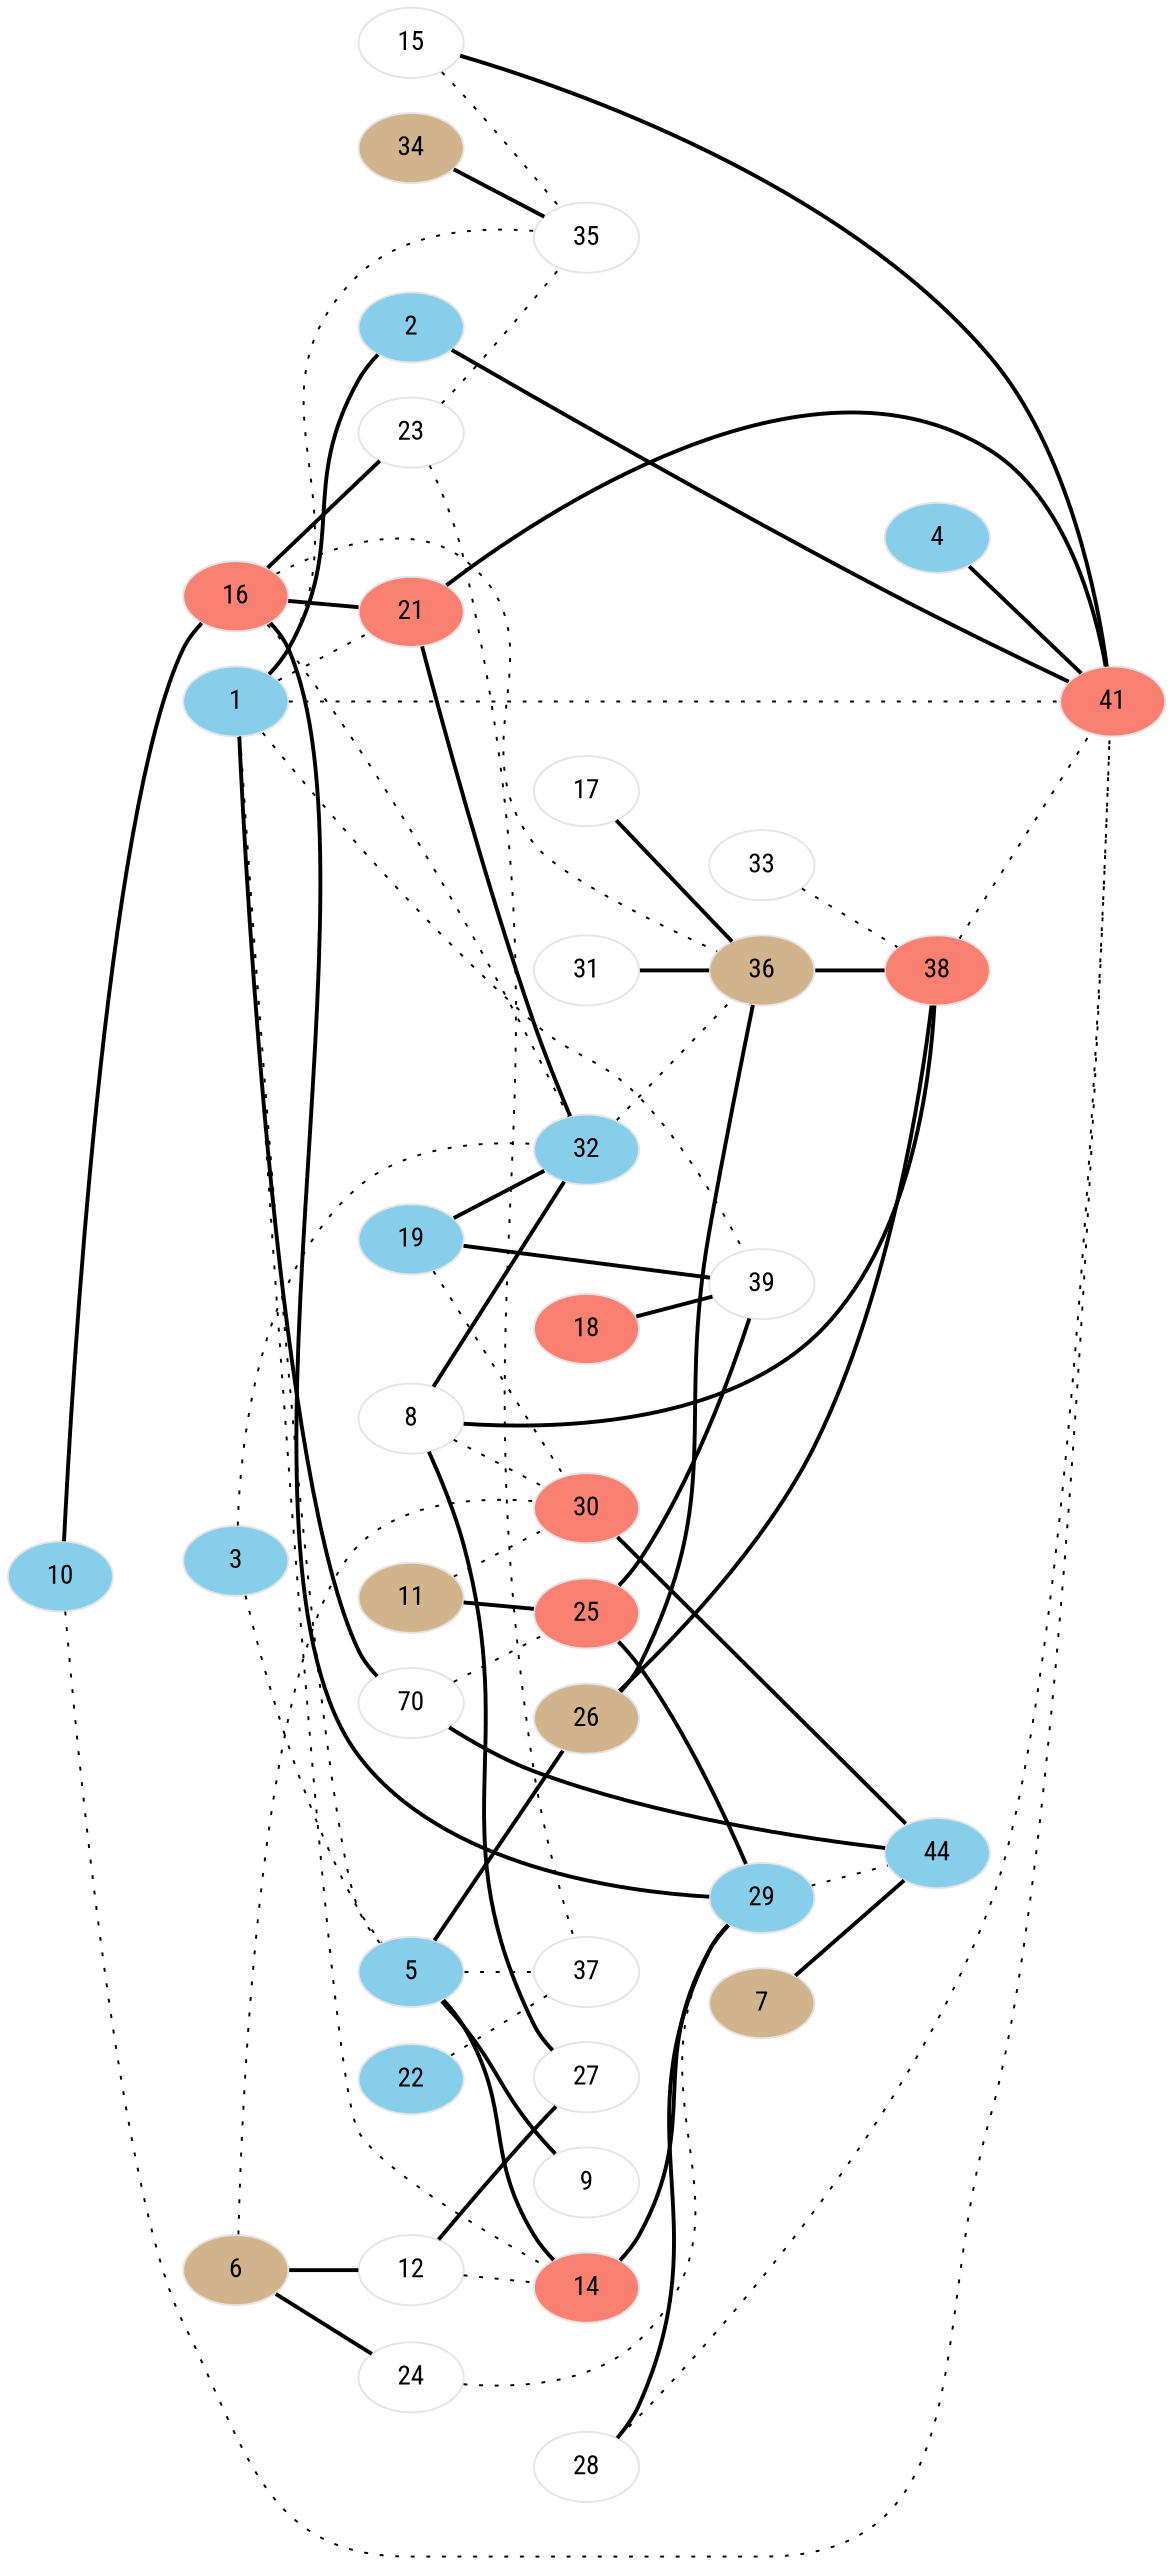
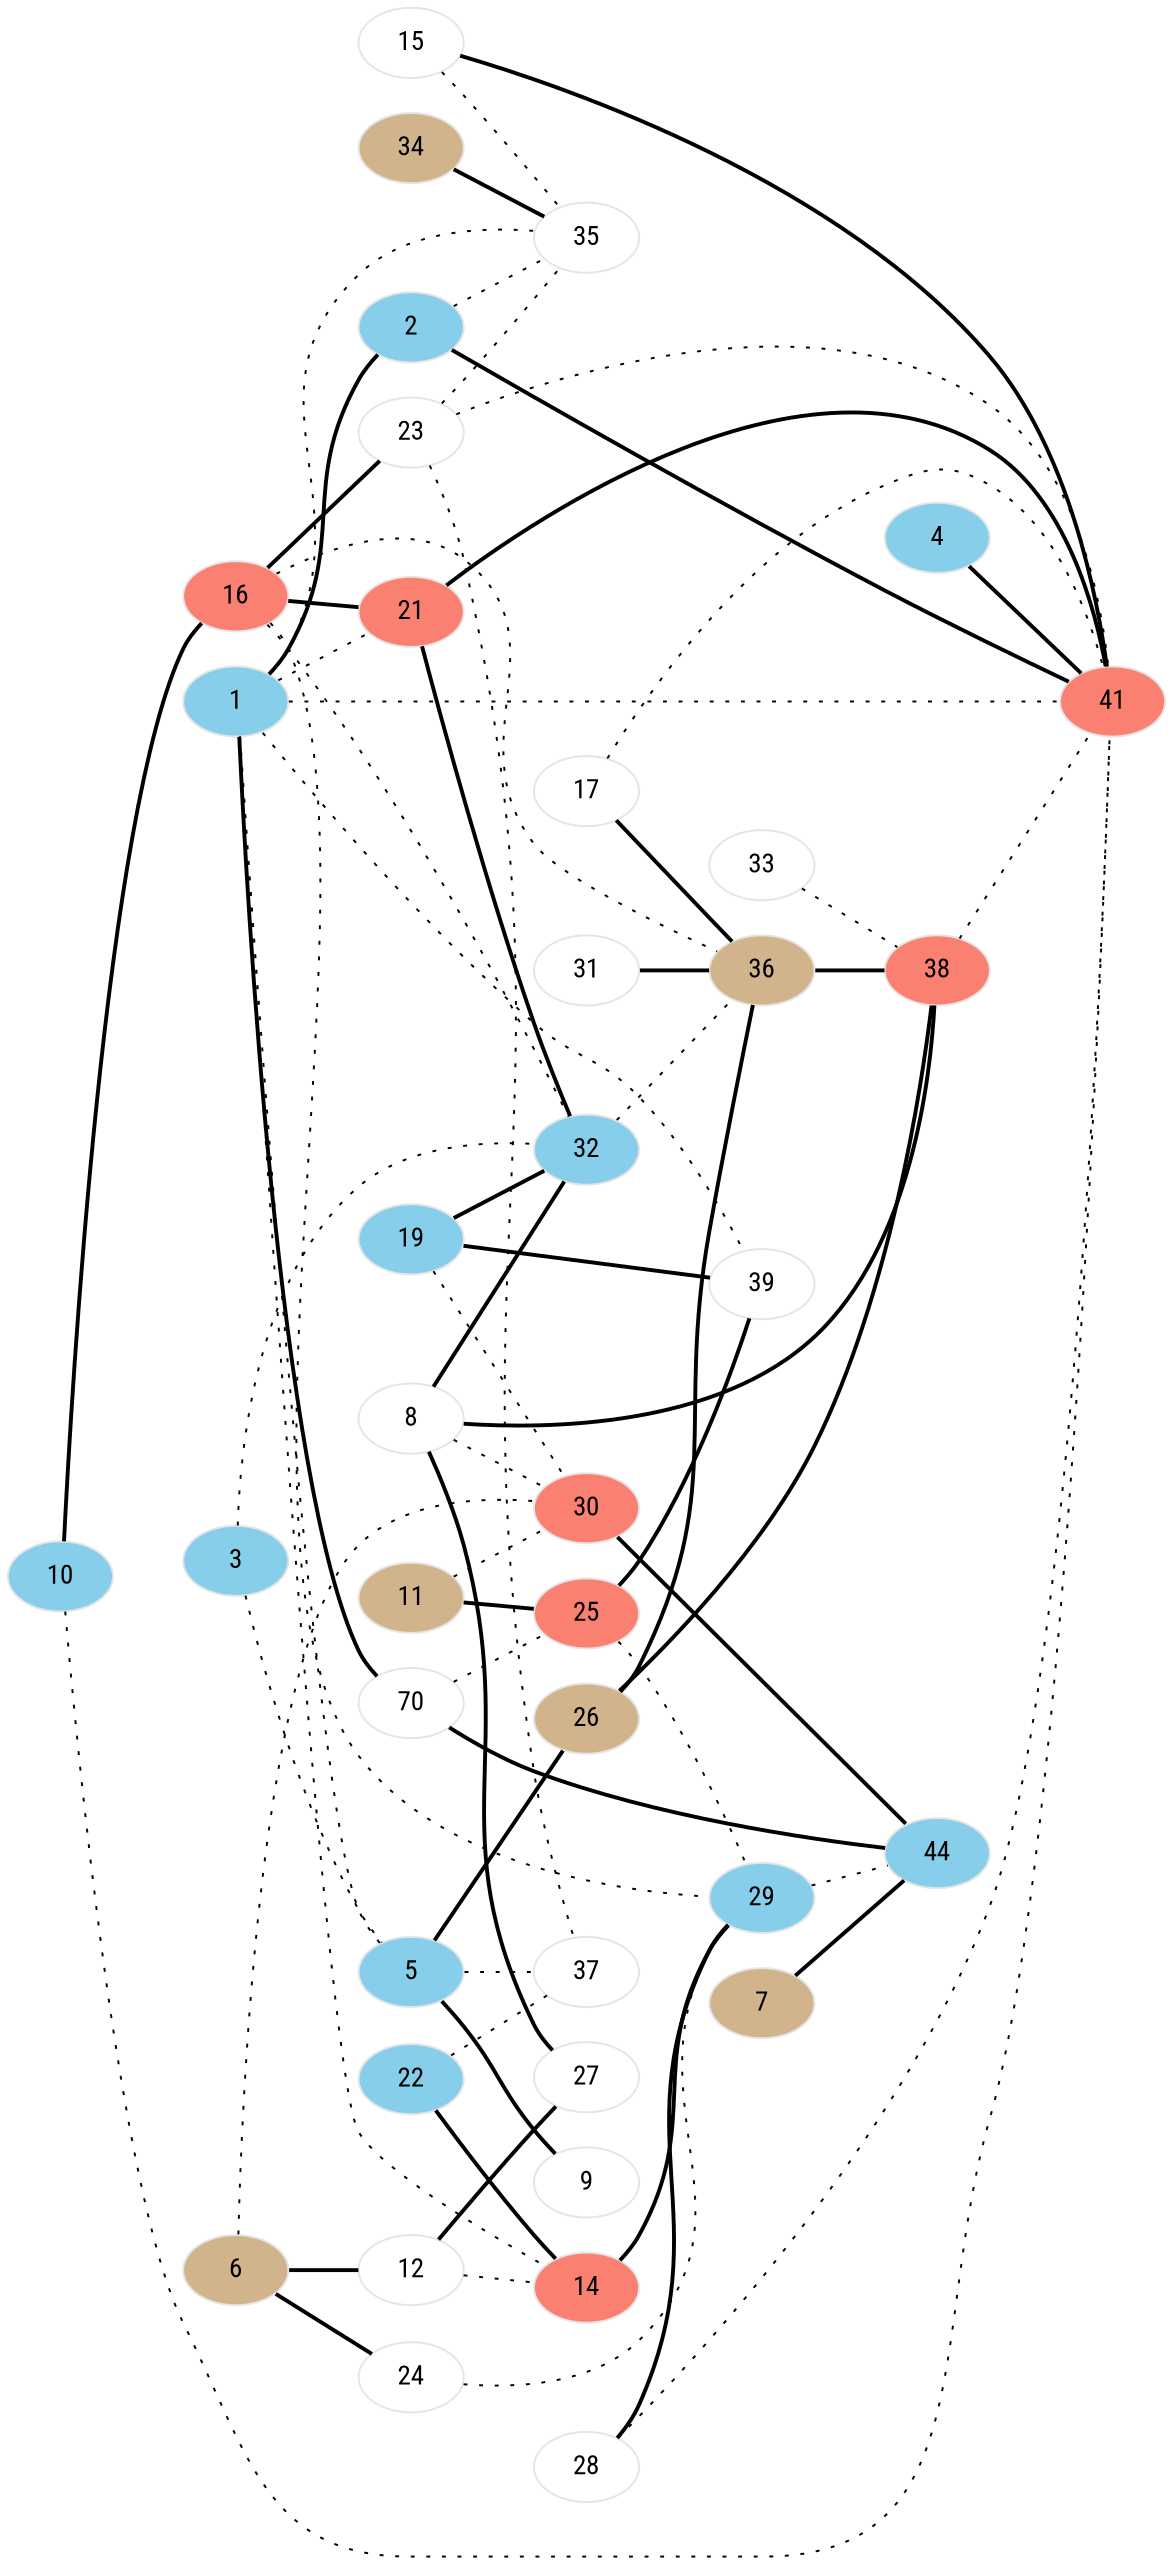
none -> (499, 282)
none -> (871, 357)
none -> (856, 500)
(301, 1307) -> (301, 1307)
(587, 1329) -> none
(690, 1748) -> (690, 1748)
(498, 2130) -> (497, 2190)
